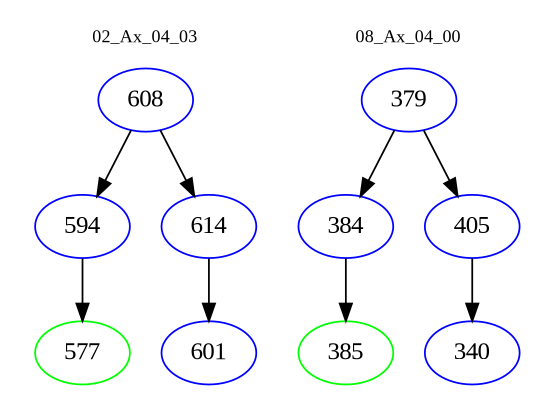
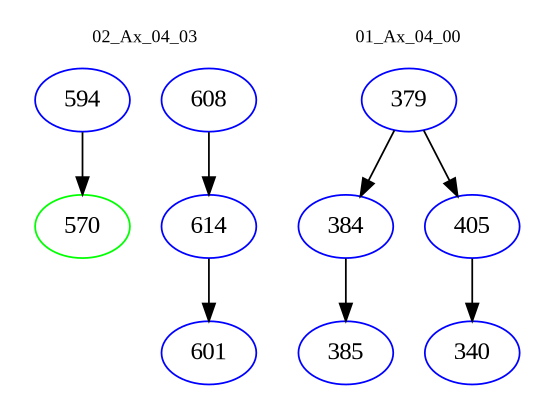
(409, 38) -> (409, 38)
(118, 155) -> none
(83, 353) -> (83, 226)
(346, 353) -> (346, 353)
